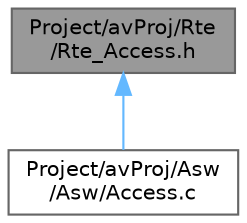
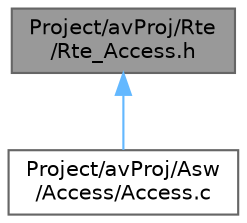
(123, 182) -> (123, 182)
